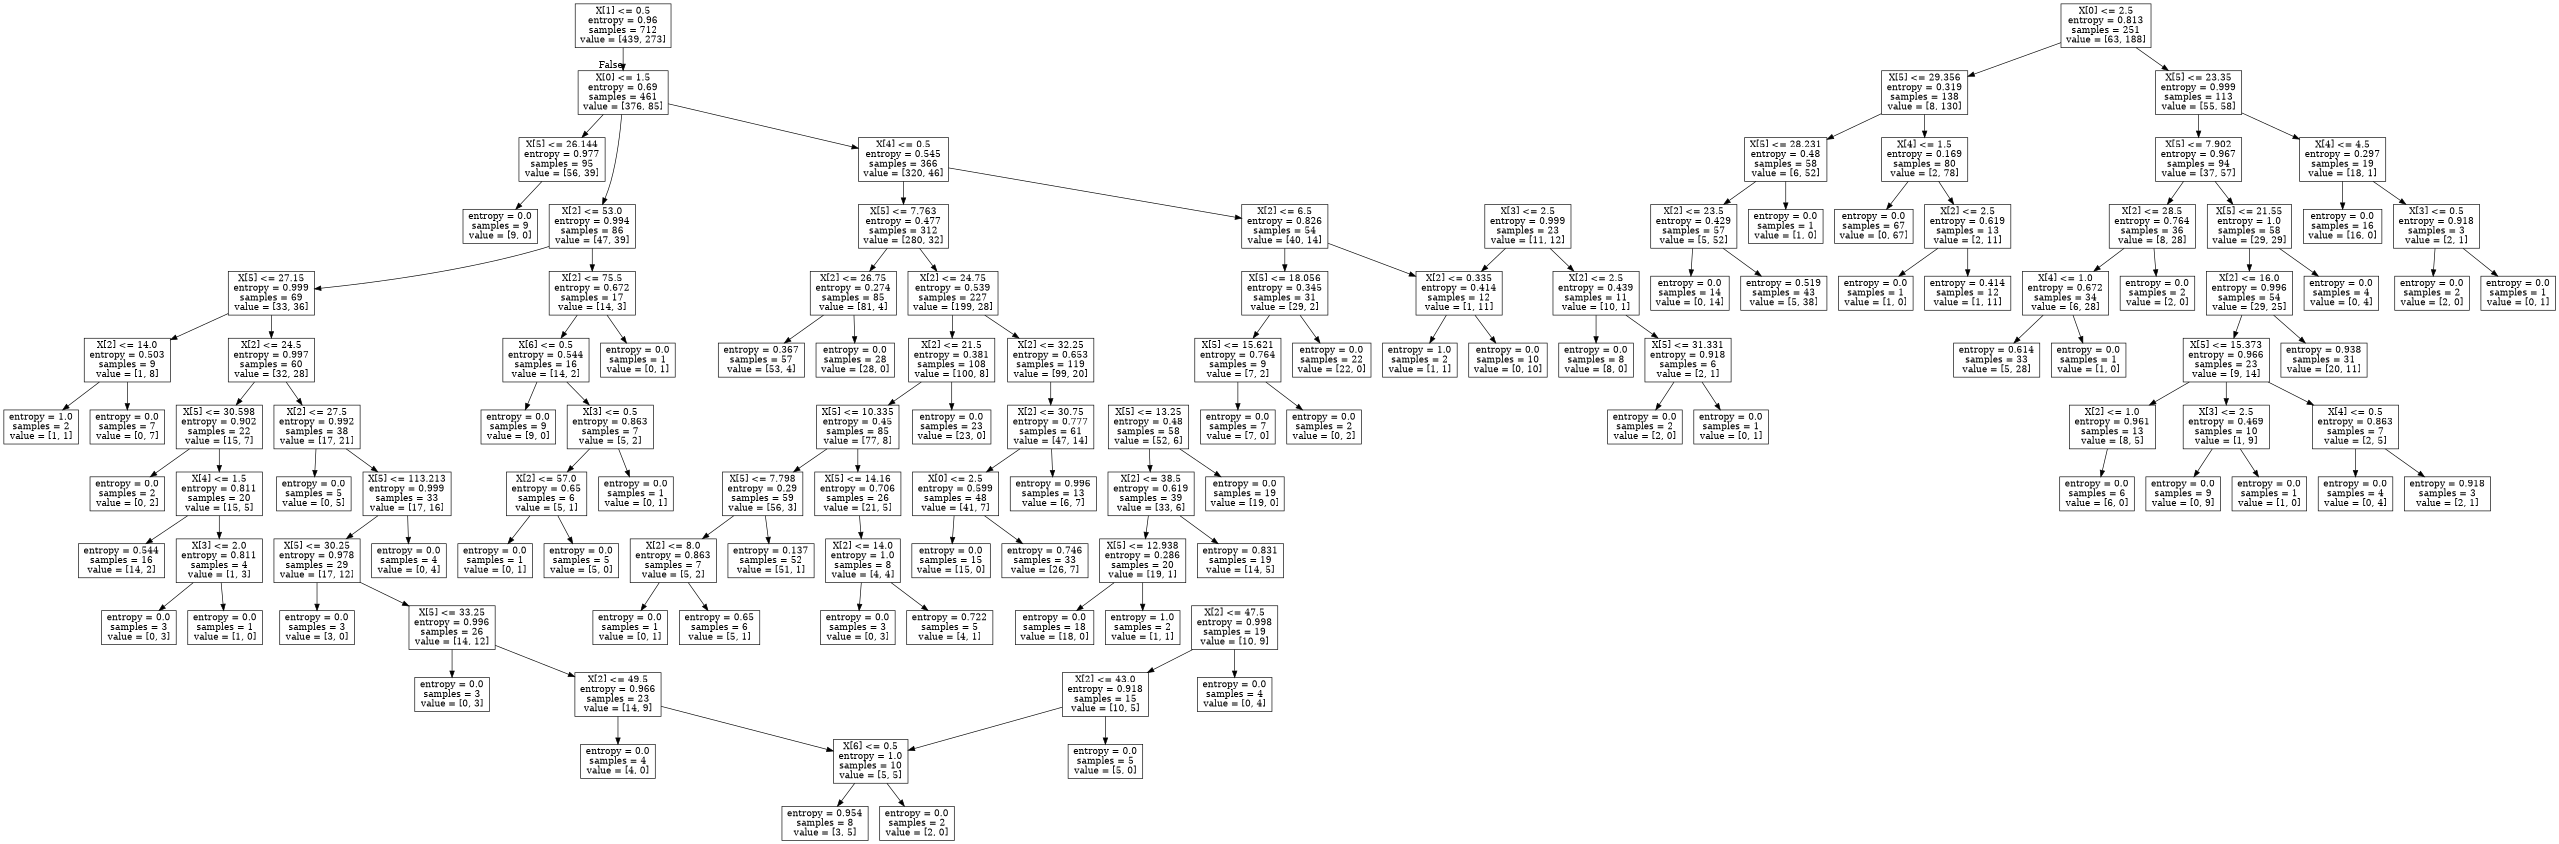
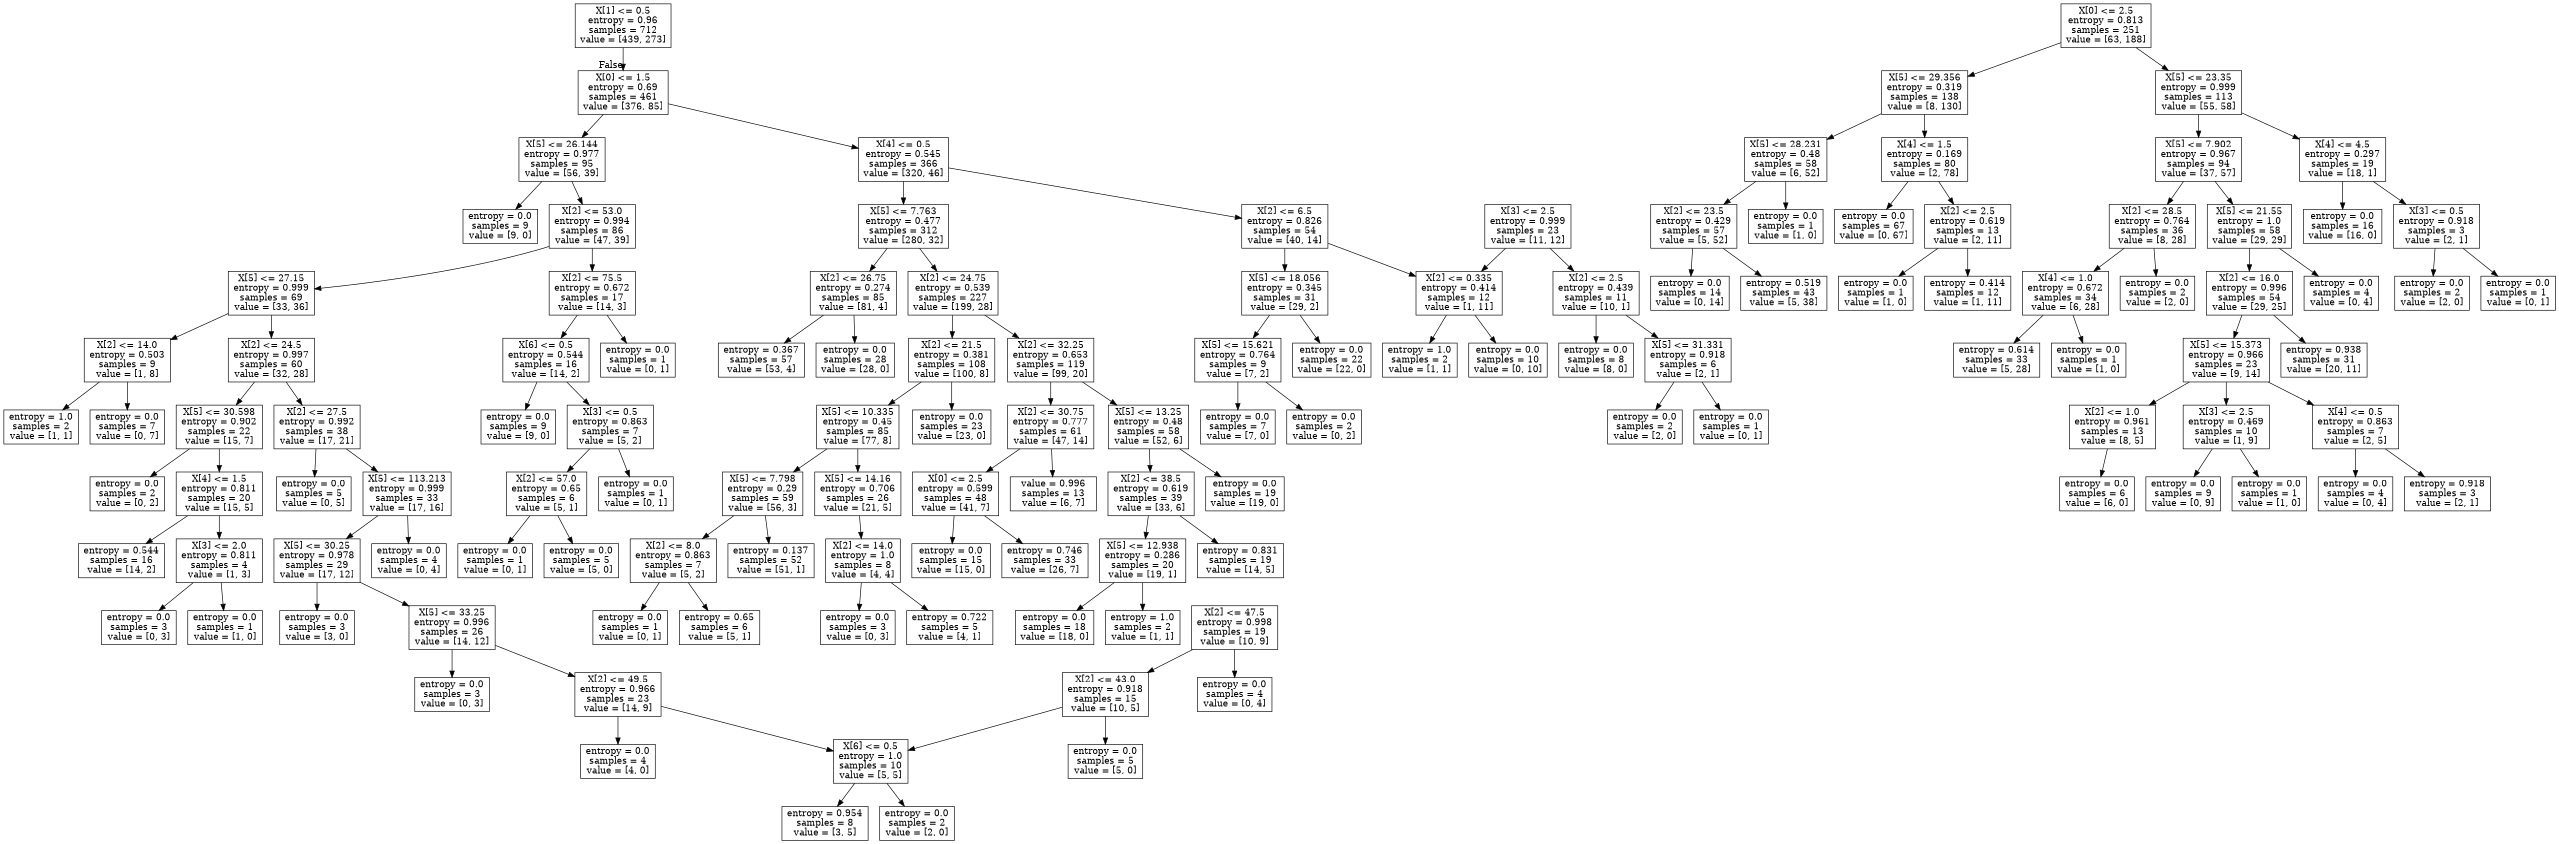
(616, 157) -> (576, 190)
none -> (1097, 392)
(1053, 494) -> (1053, 494)
